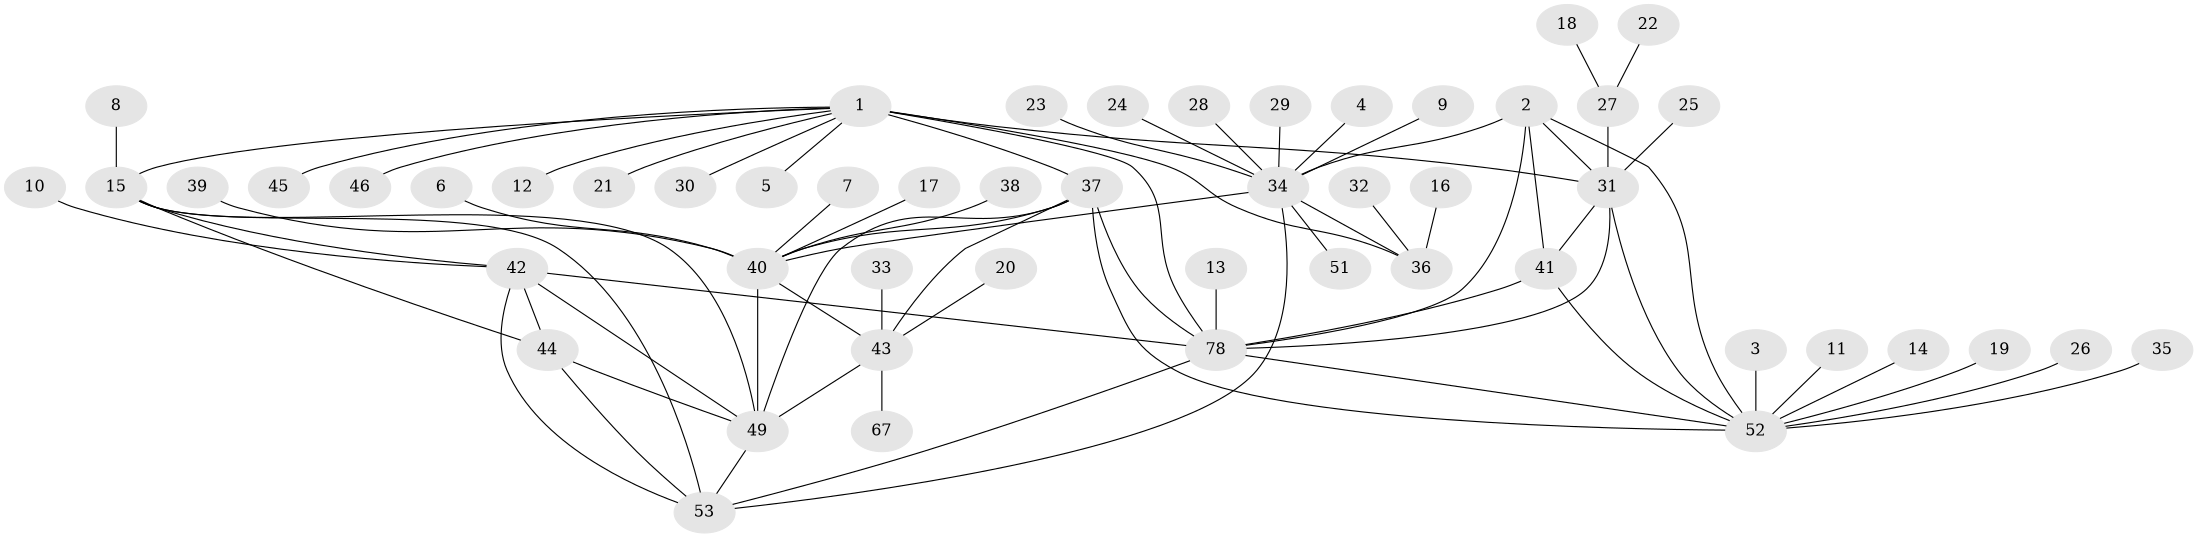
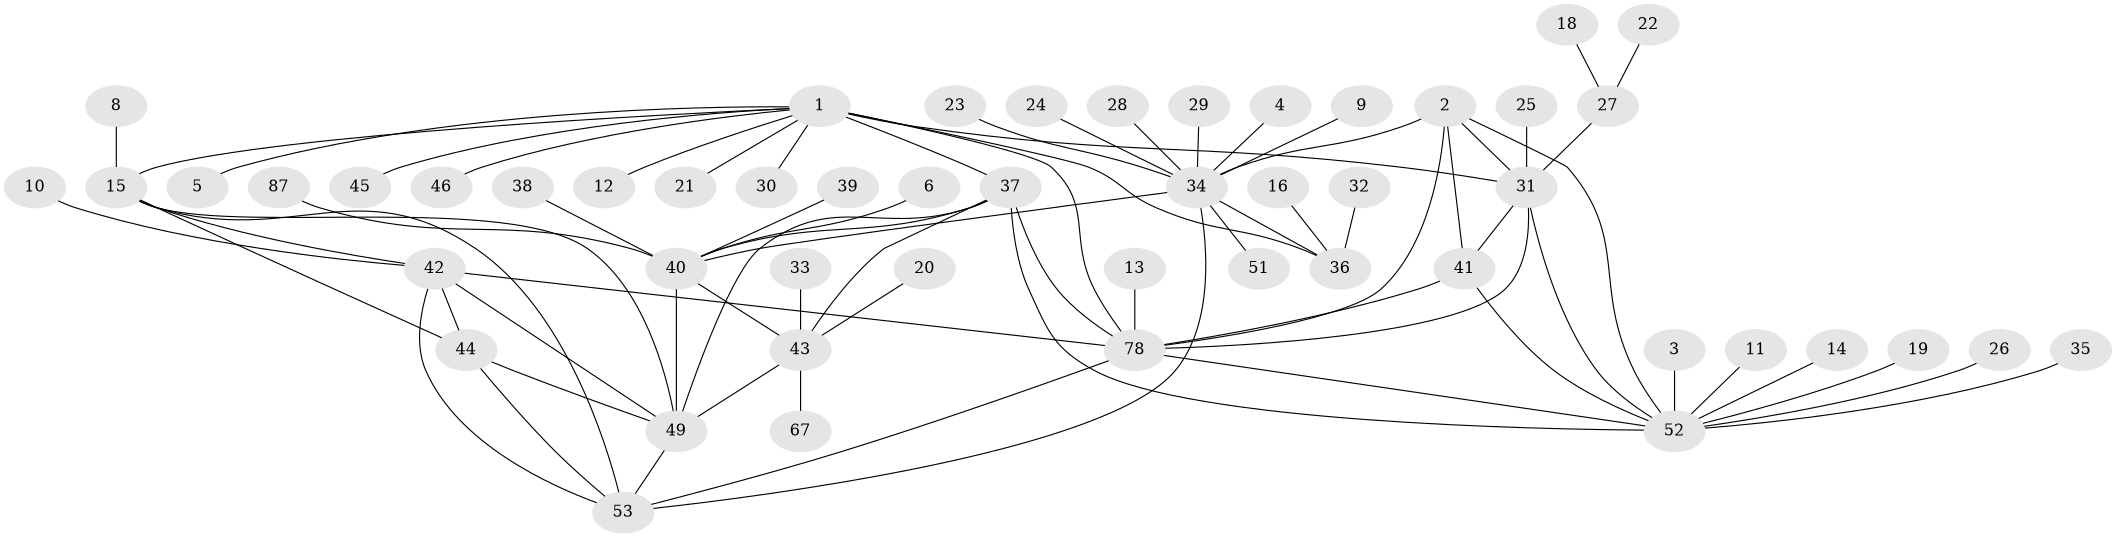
(848, 187) -> none
(929, 187) -> (279, 187)
